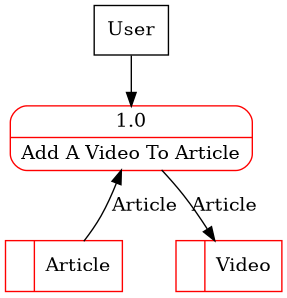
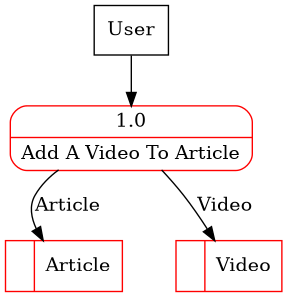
(225, 206) -> (225, 206)
(102, 213) -> (35, 195)
